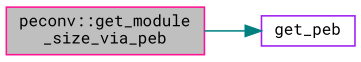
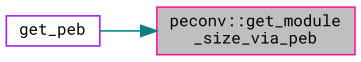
(225, 31) -> (120, 31)
